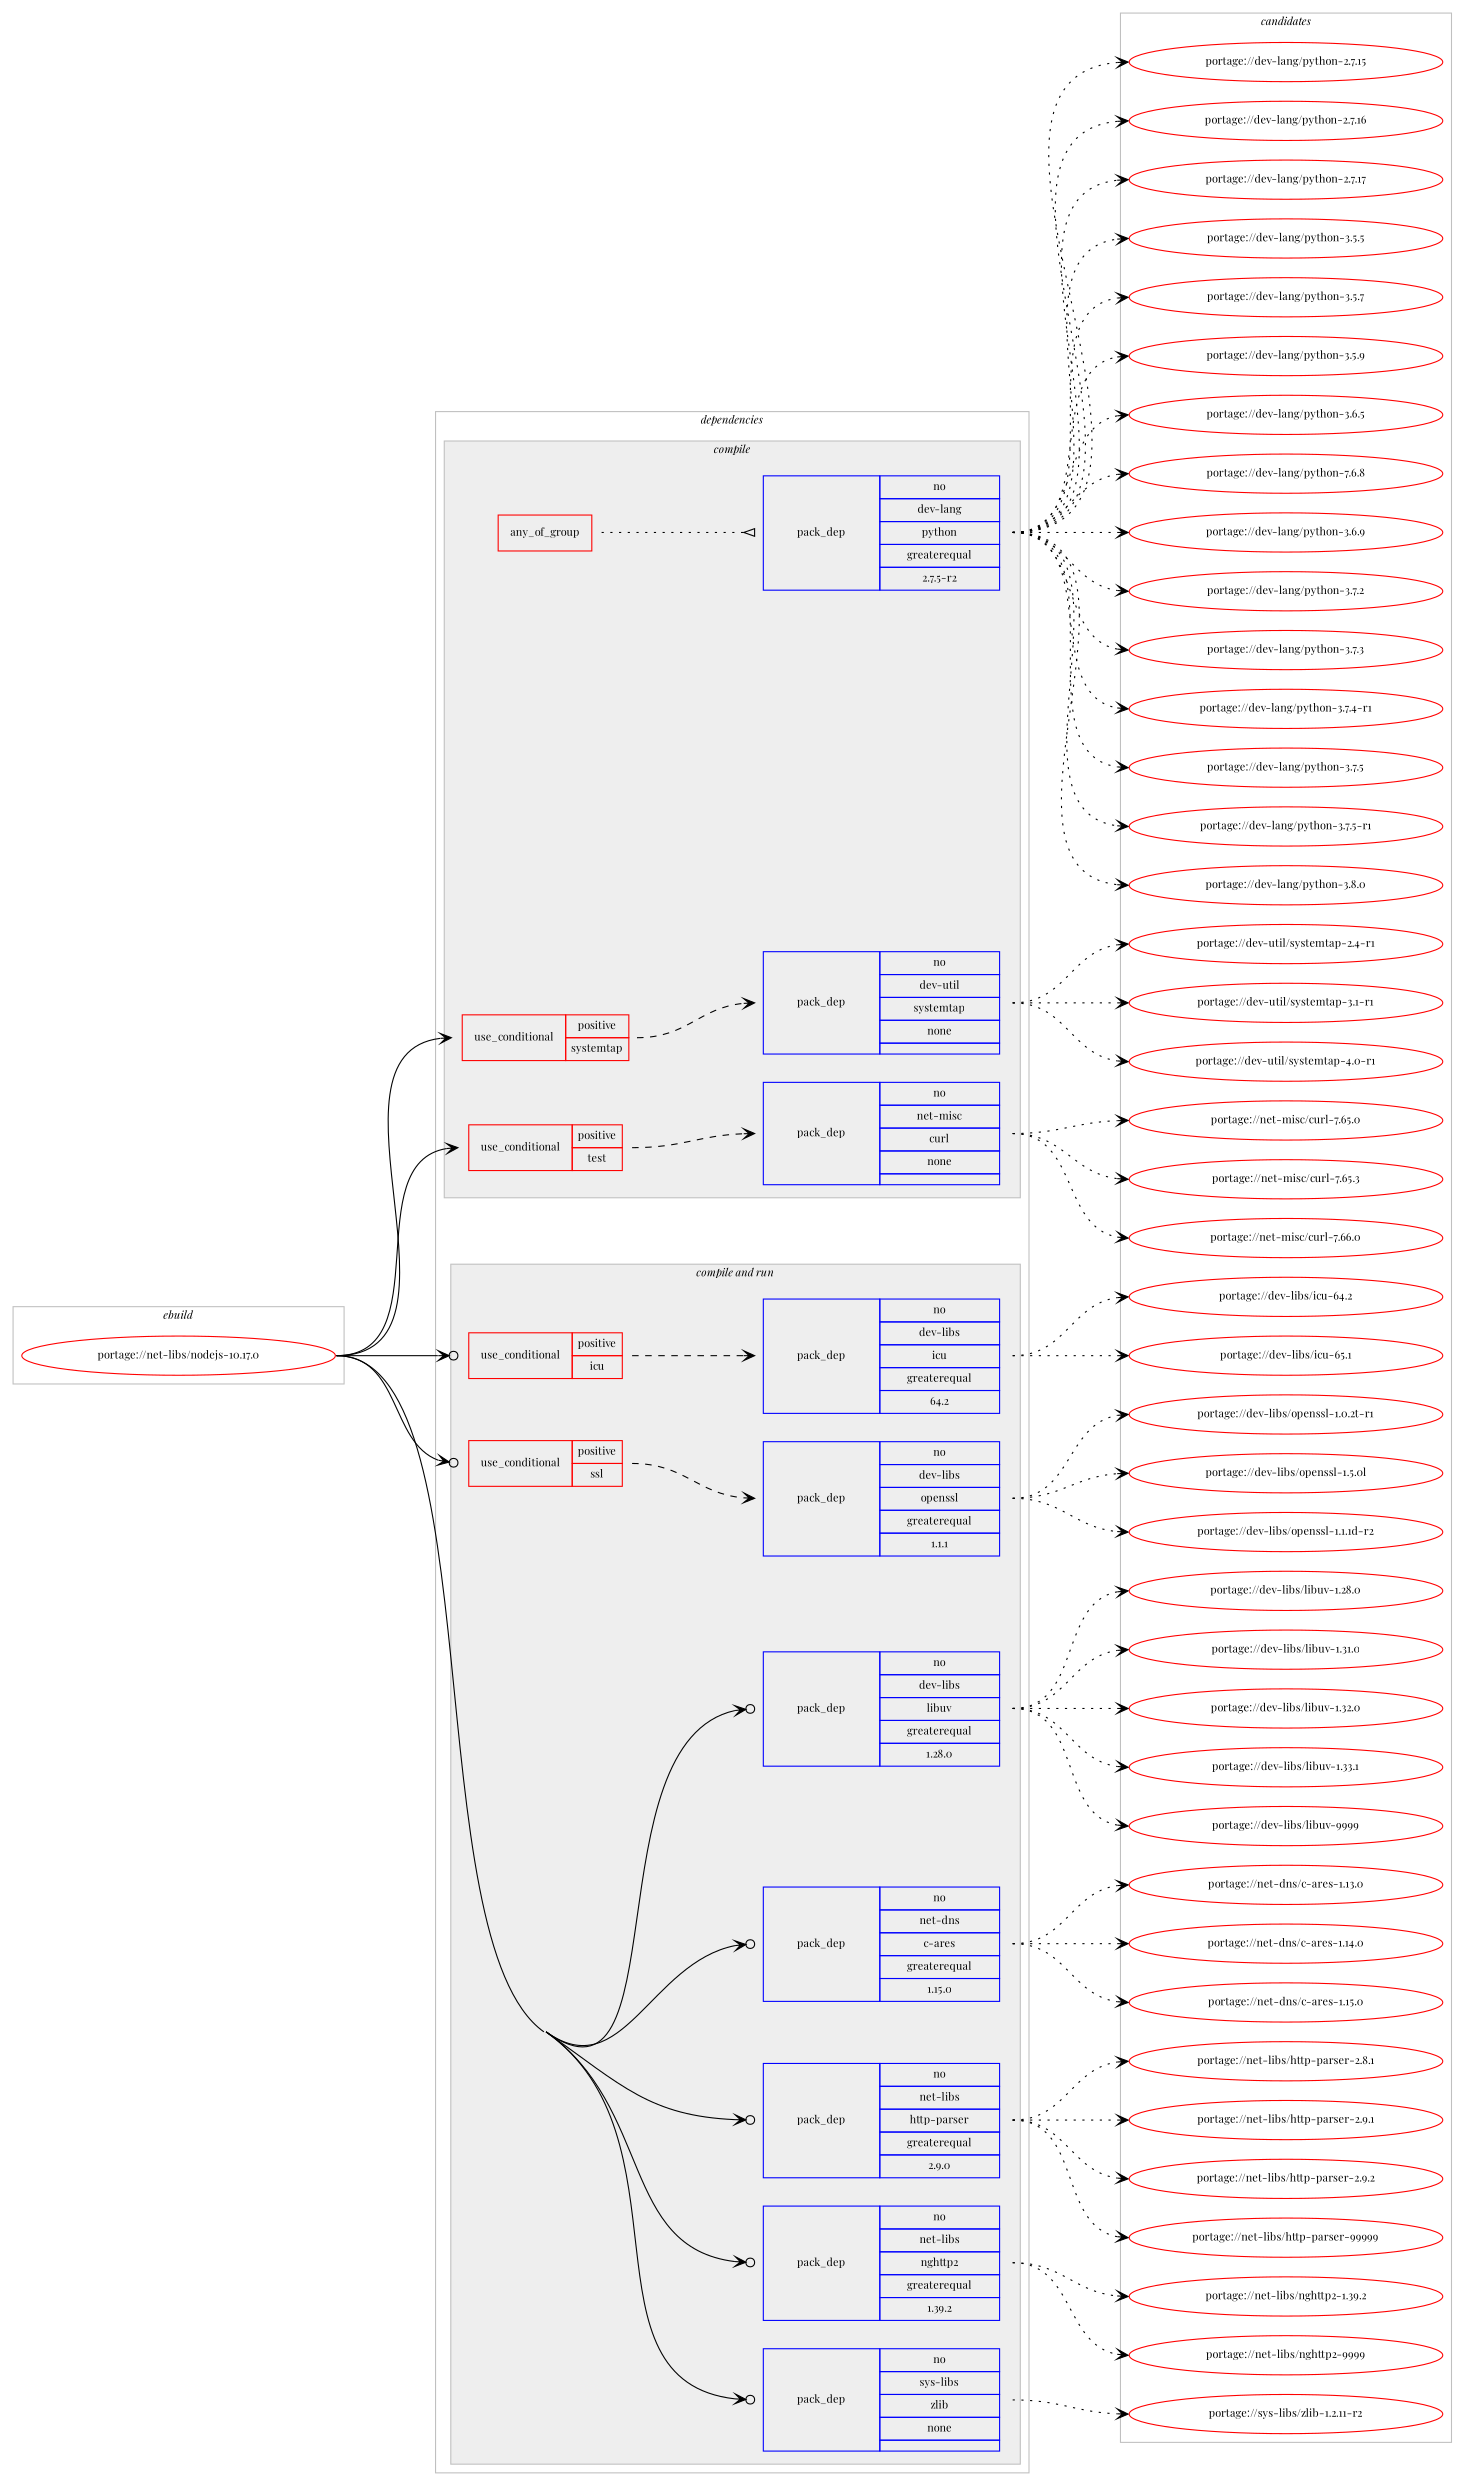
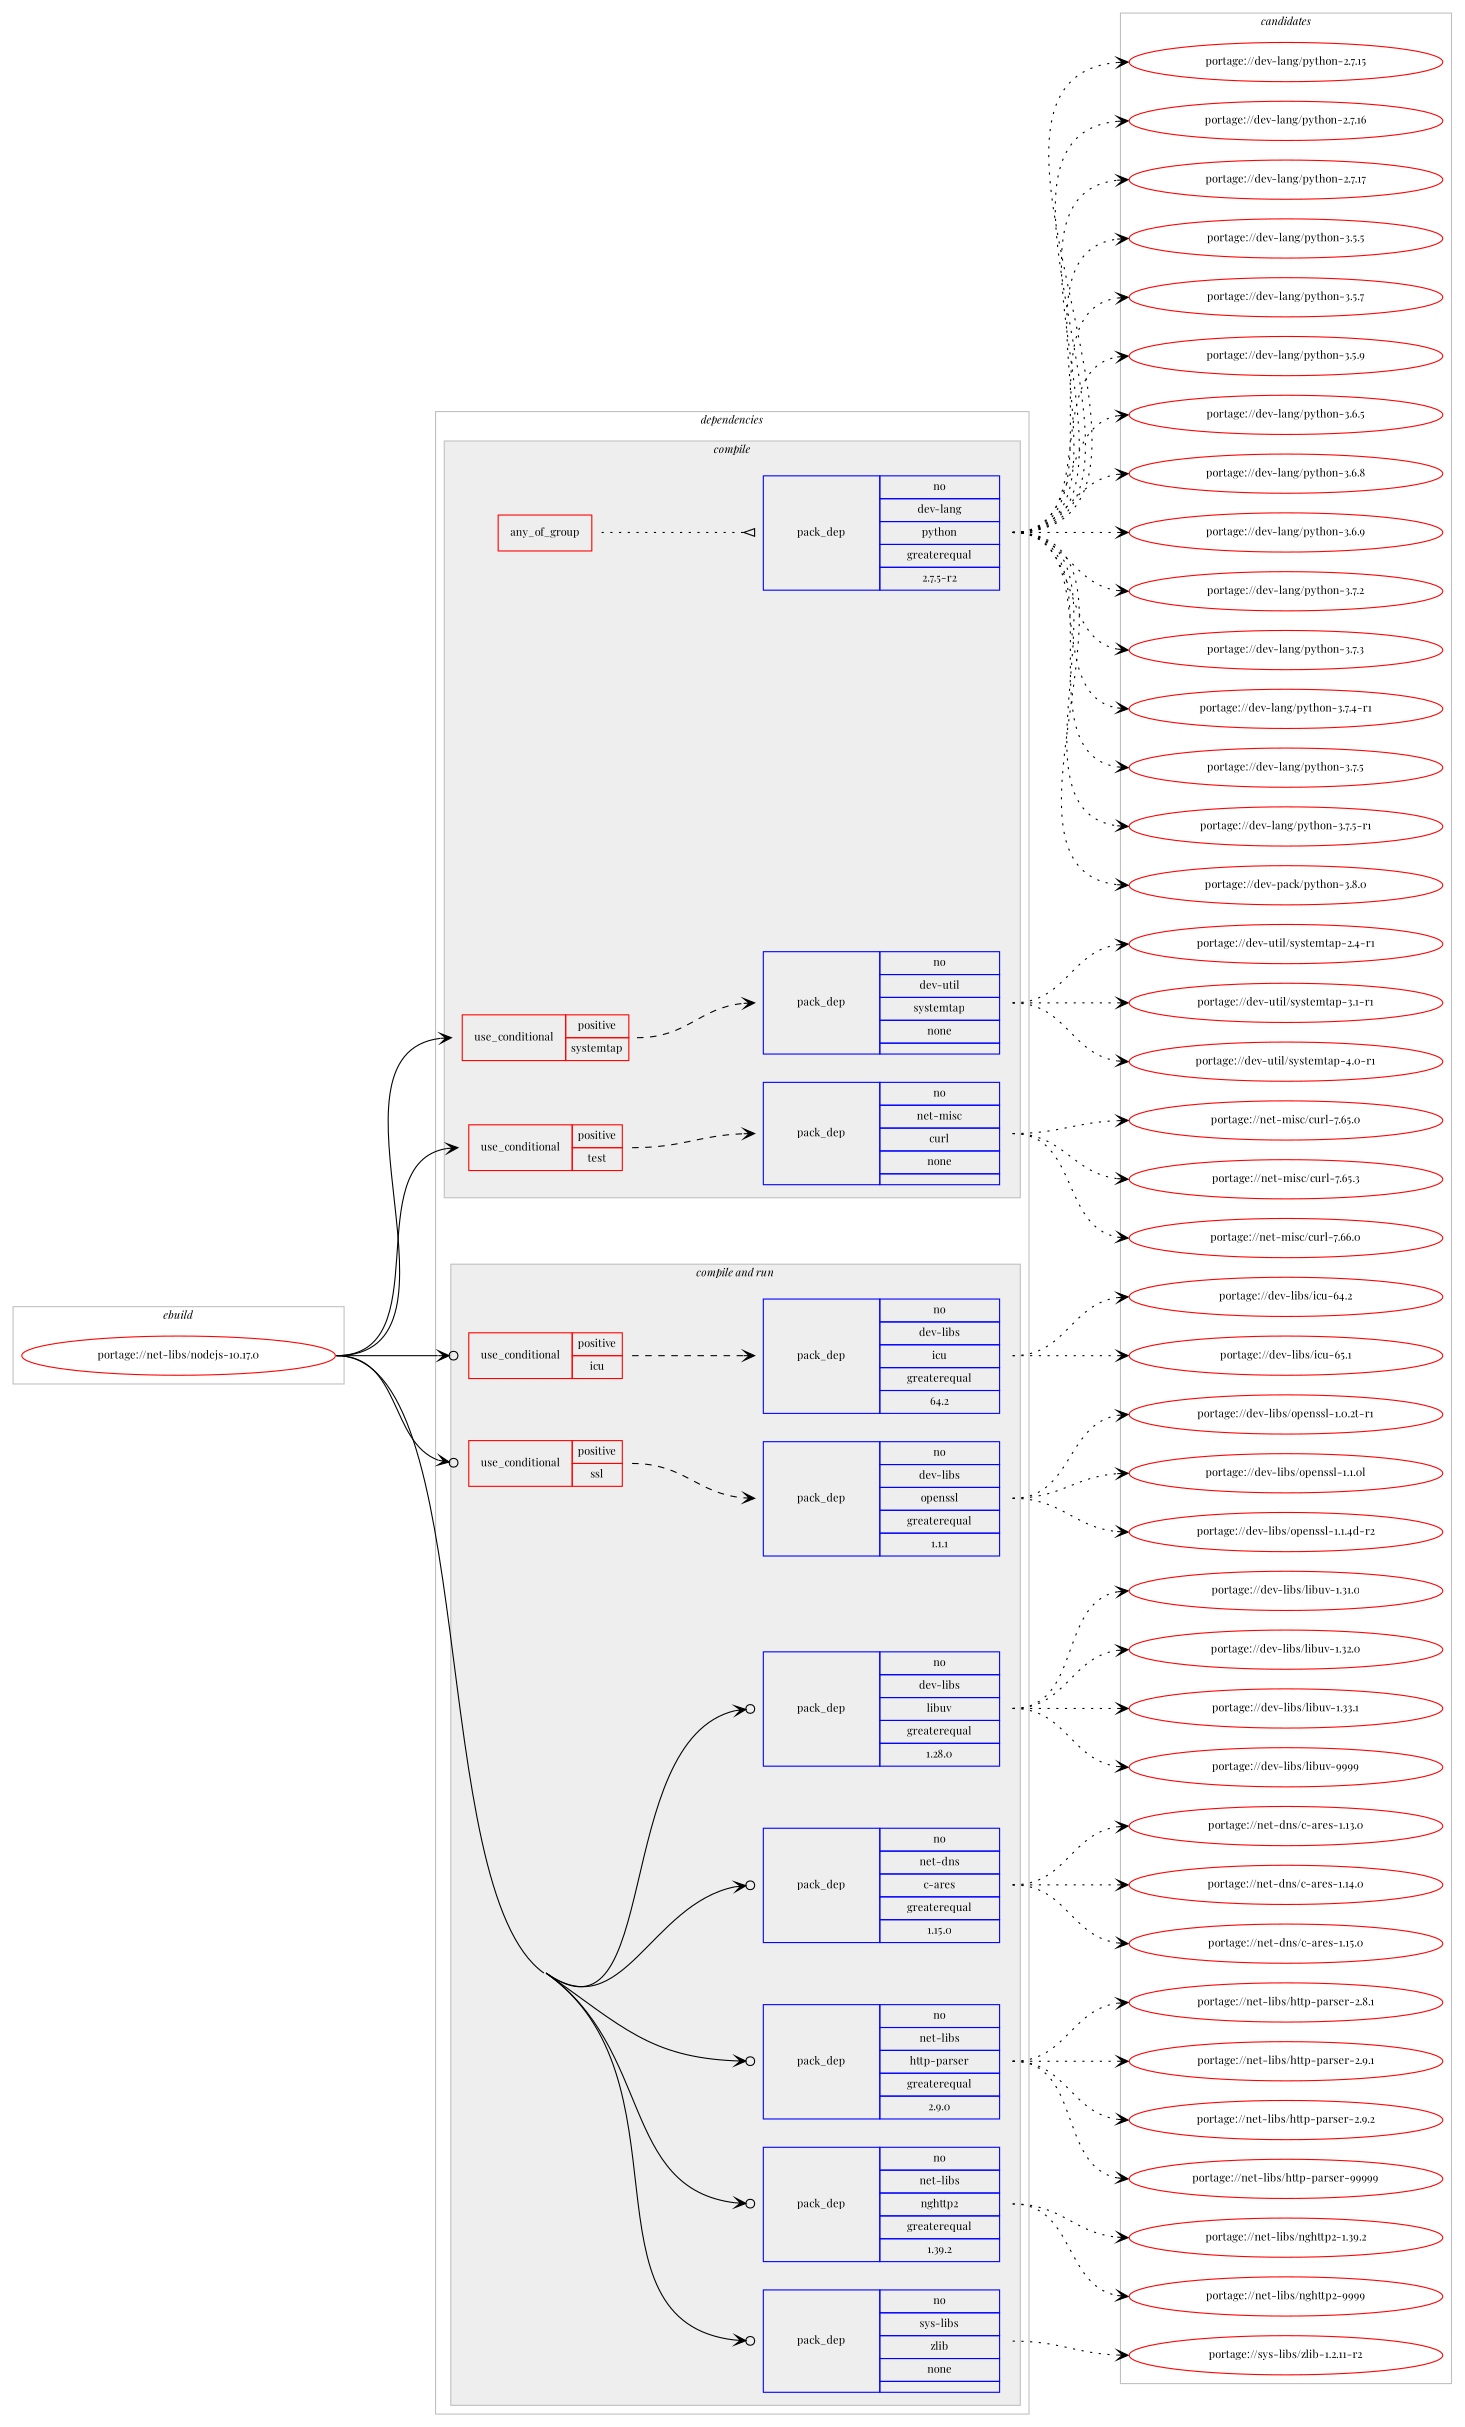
(1286, 474) -> (1286, 474)
(1286, 885) -> (1286, 885)
(1286, 1473) -> (1286, 1473)
(1286, 1532) -> (1286, 1532)
(1286, 1591) -> none
